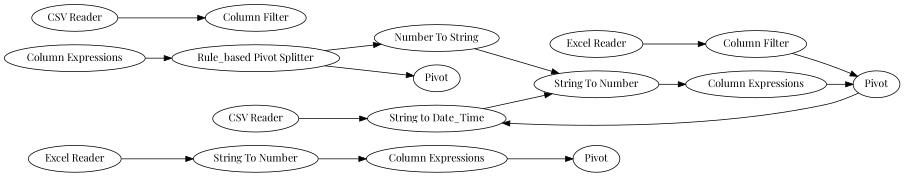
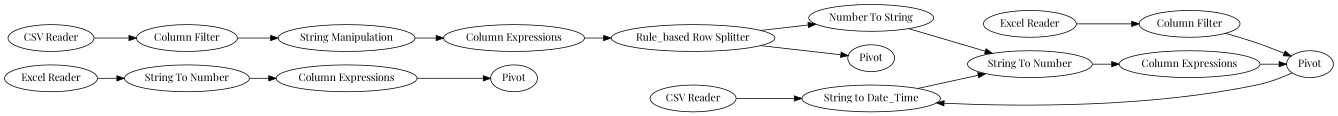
none -> (347, 38)
(256, 58) -> (693, 38)
